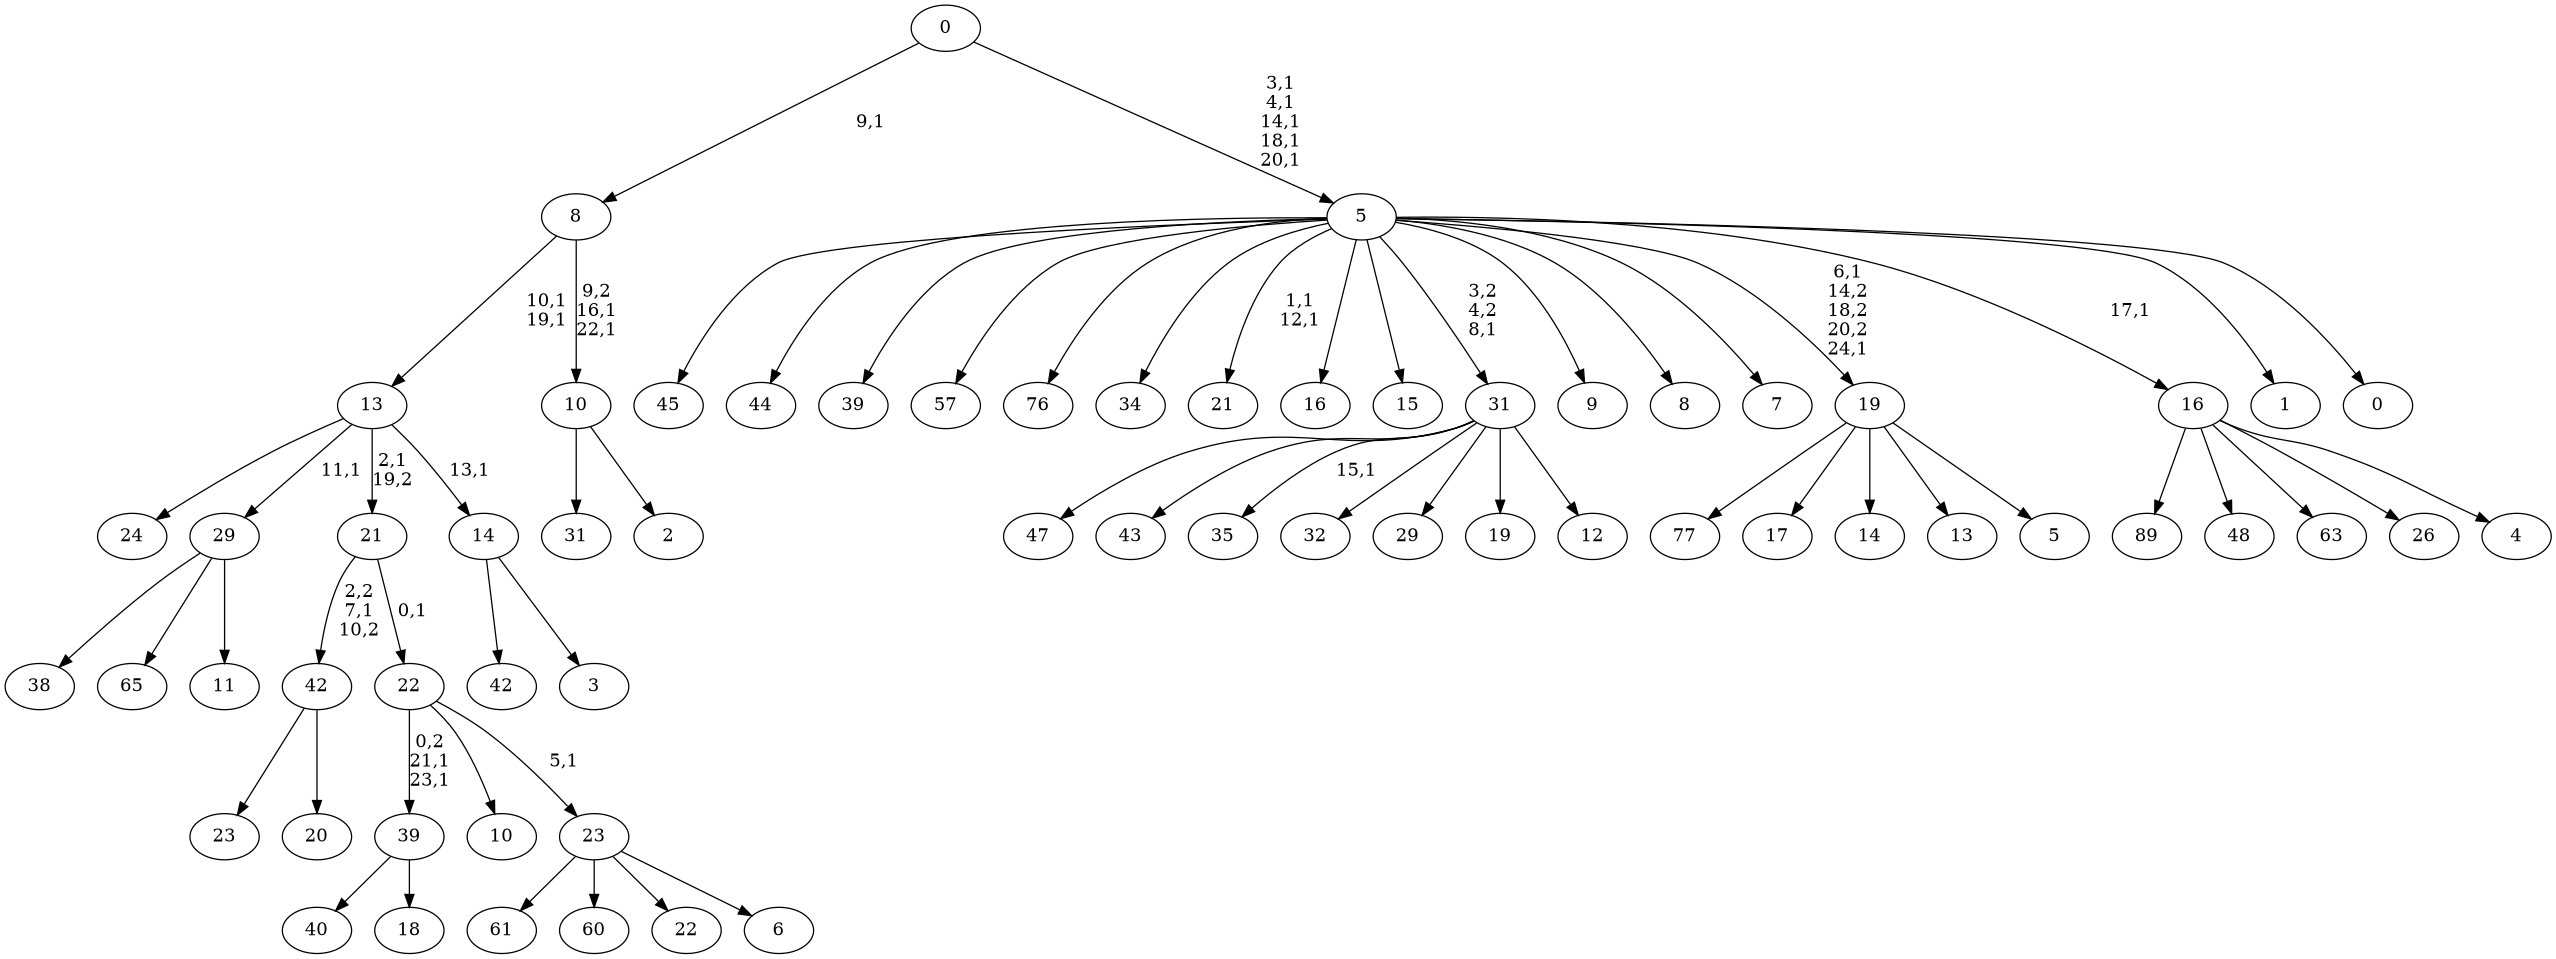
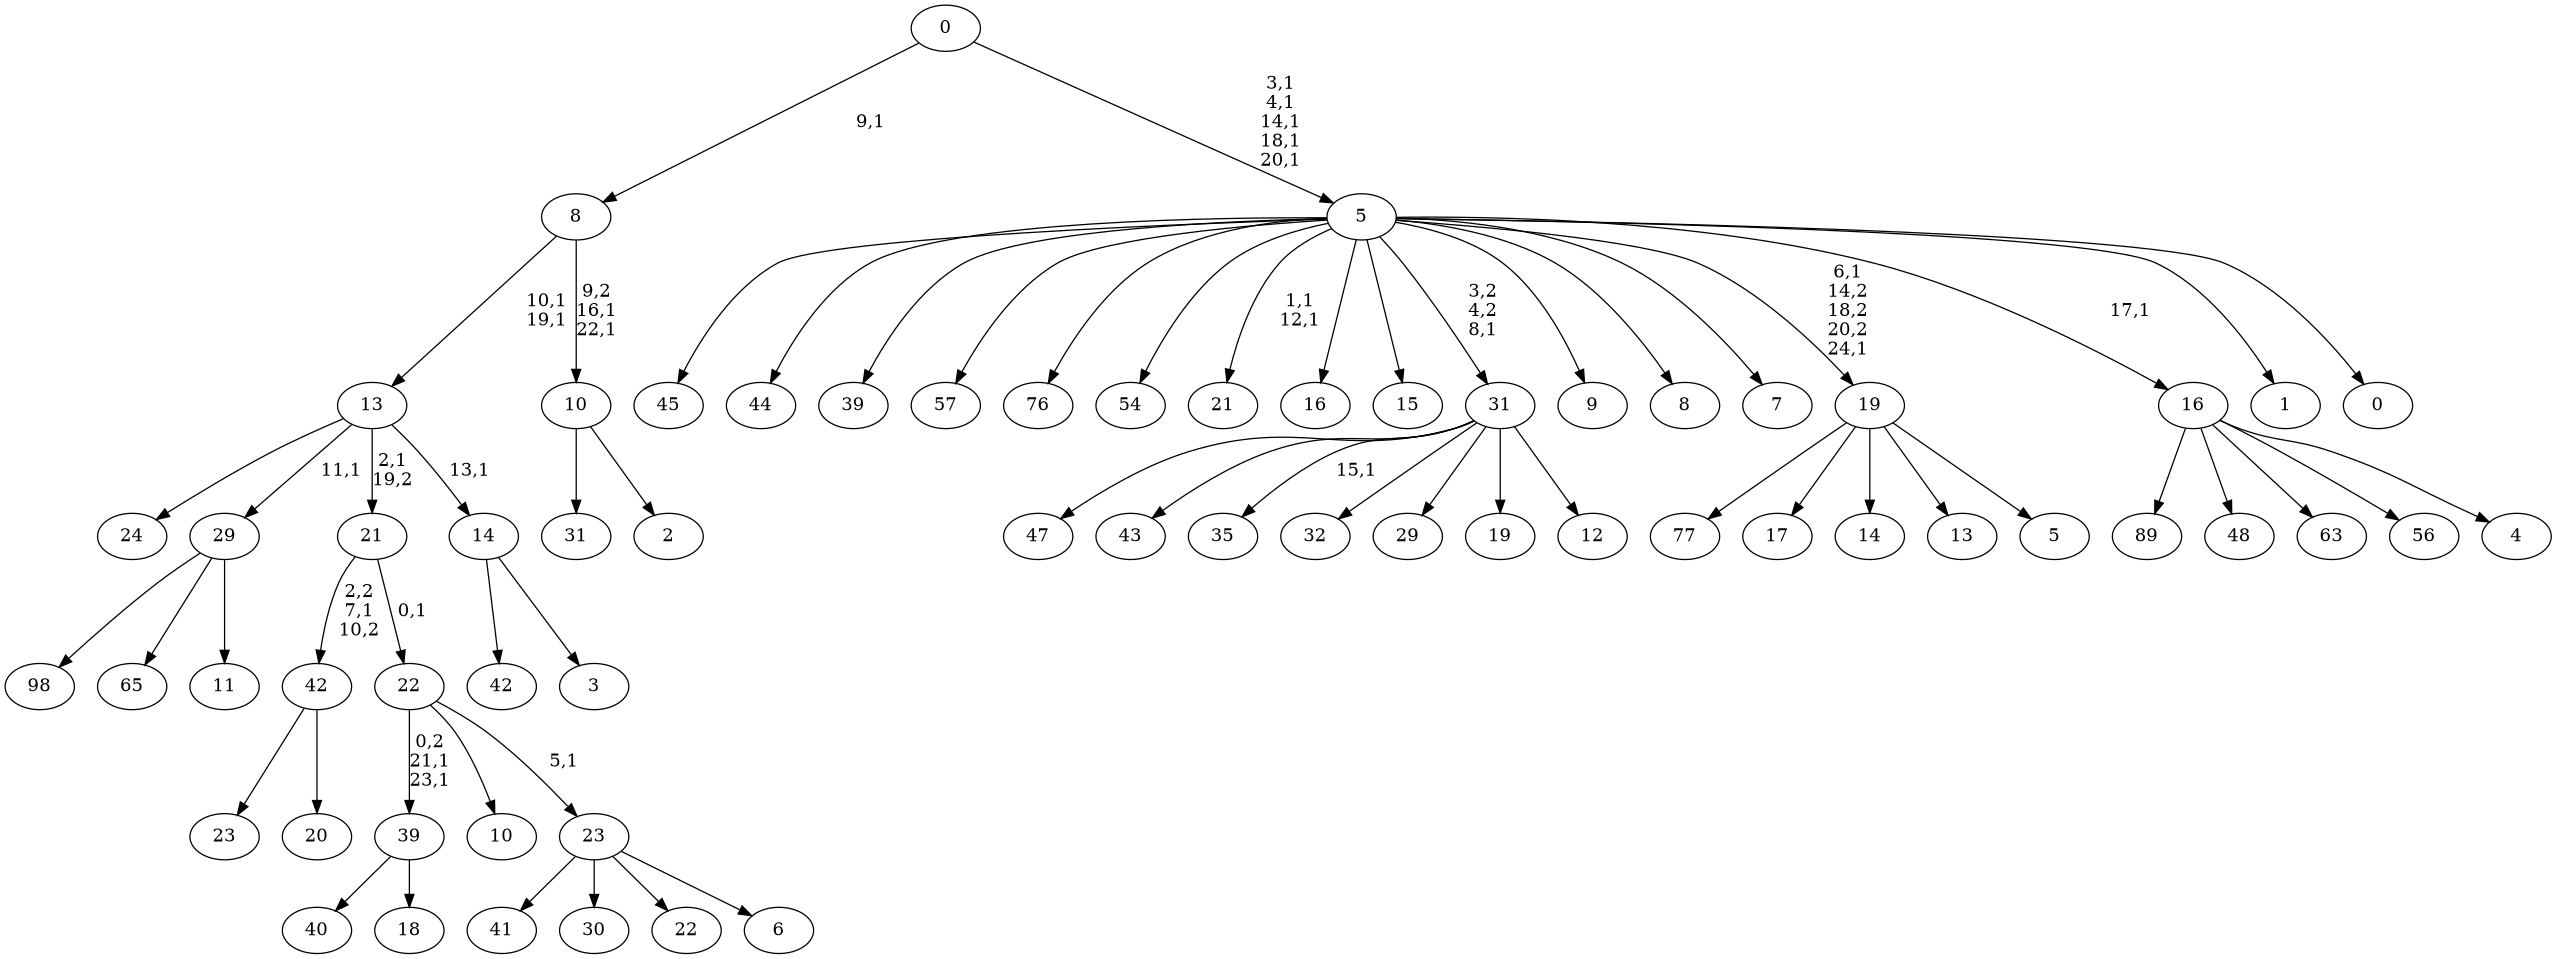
(1131, 406) -> (1131, 406)
(2424, 536) -> (2424, 536)
(40, 687) -> (40, 687)
(502, 930) -> (502, 930)
(594, 930) -> (594, 930)
